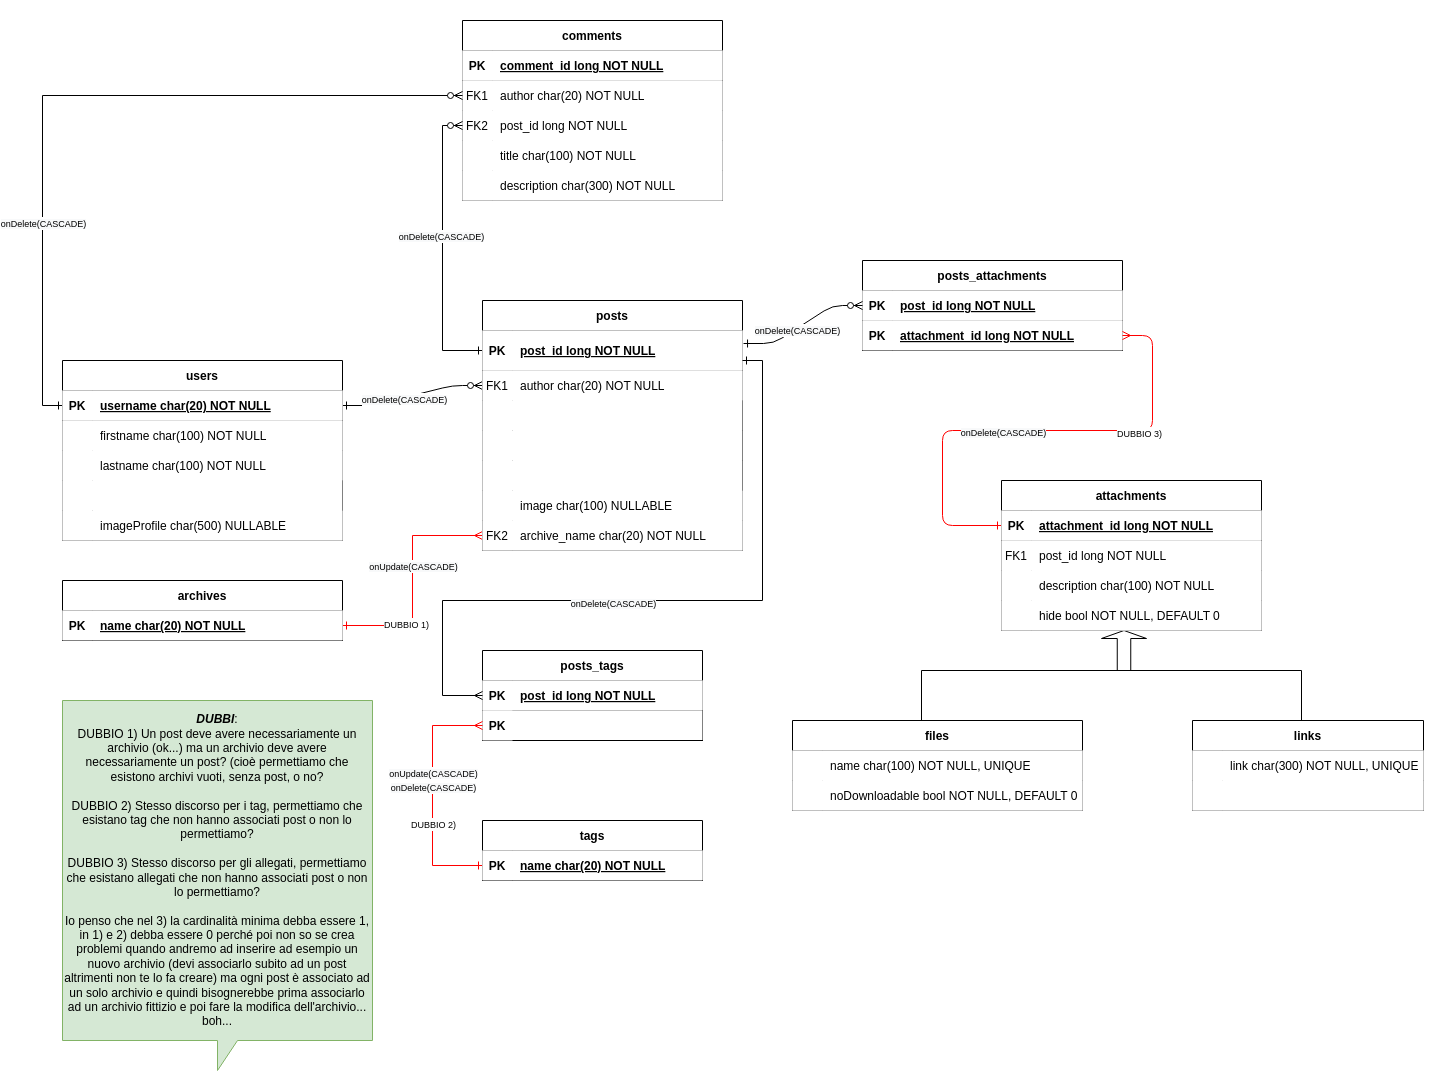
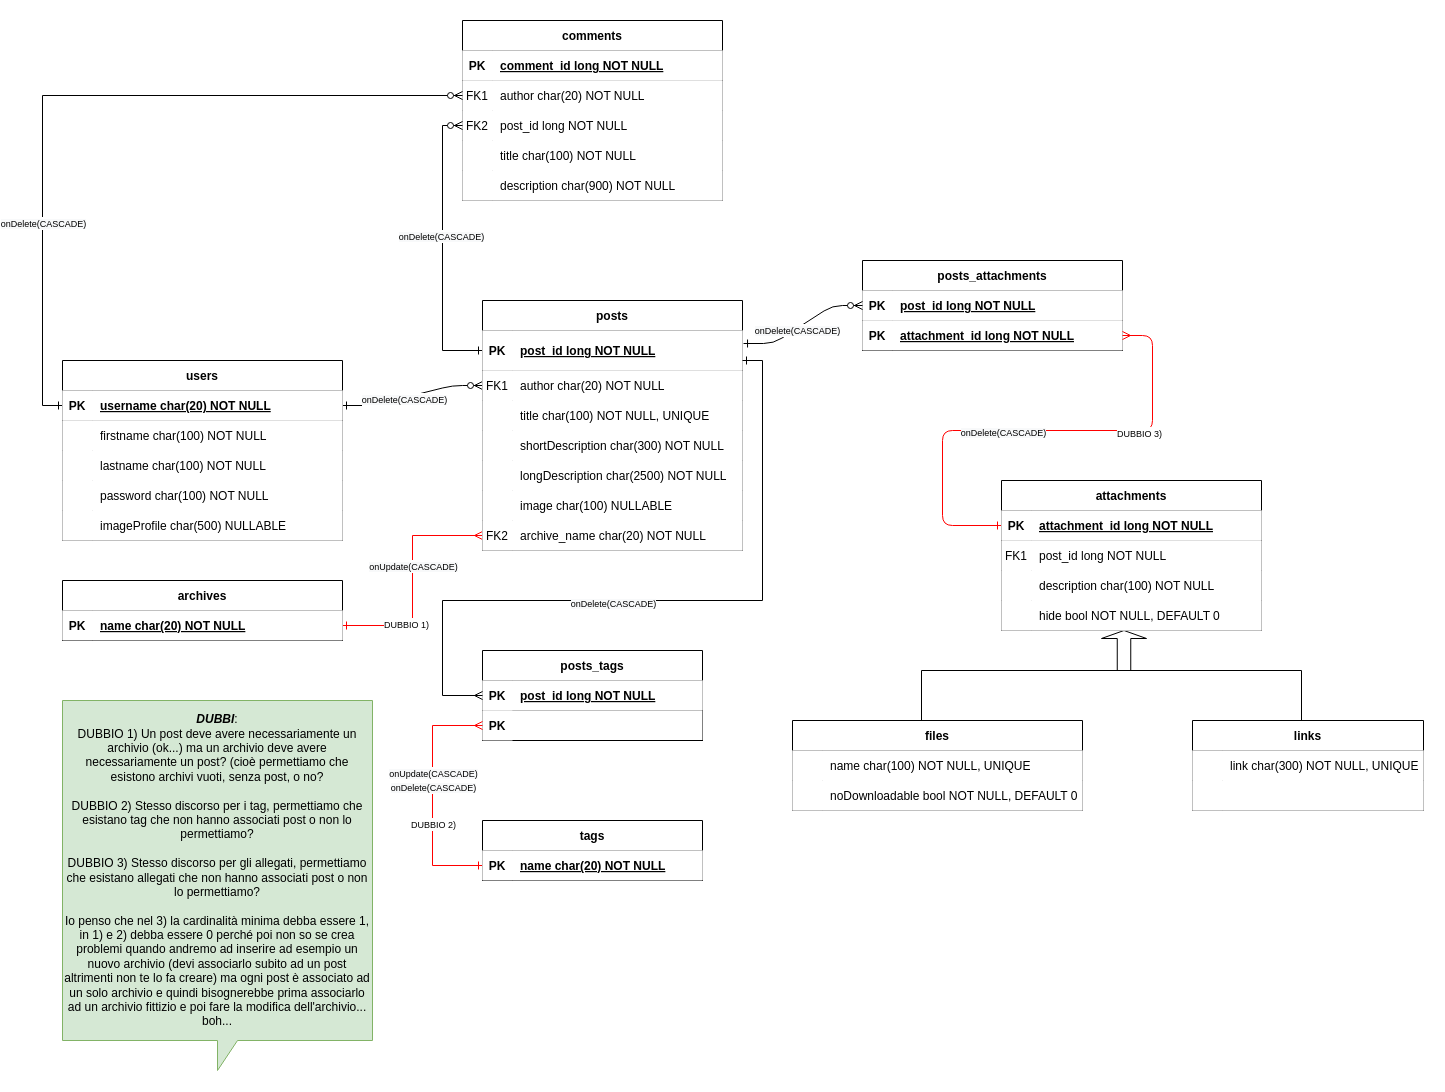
(593, 186) -> (593, 186)
none -> (628, 416)
none -> (628, 446)
none -> (628, 476)
none -> (218, 496)
